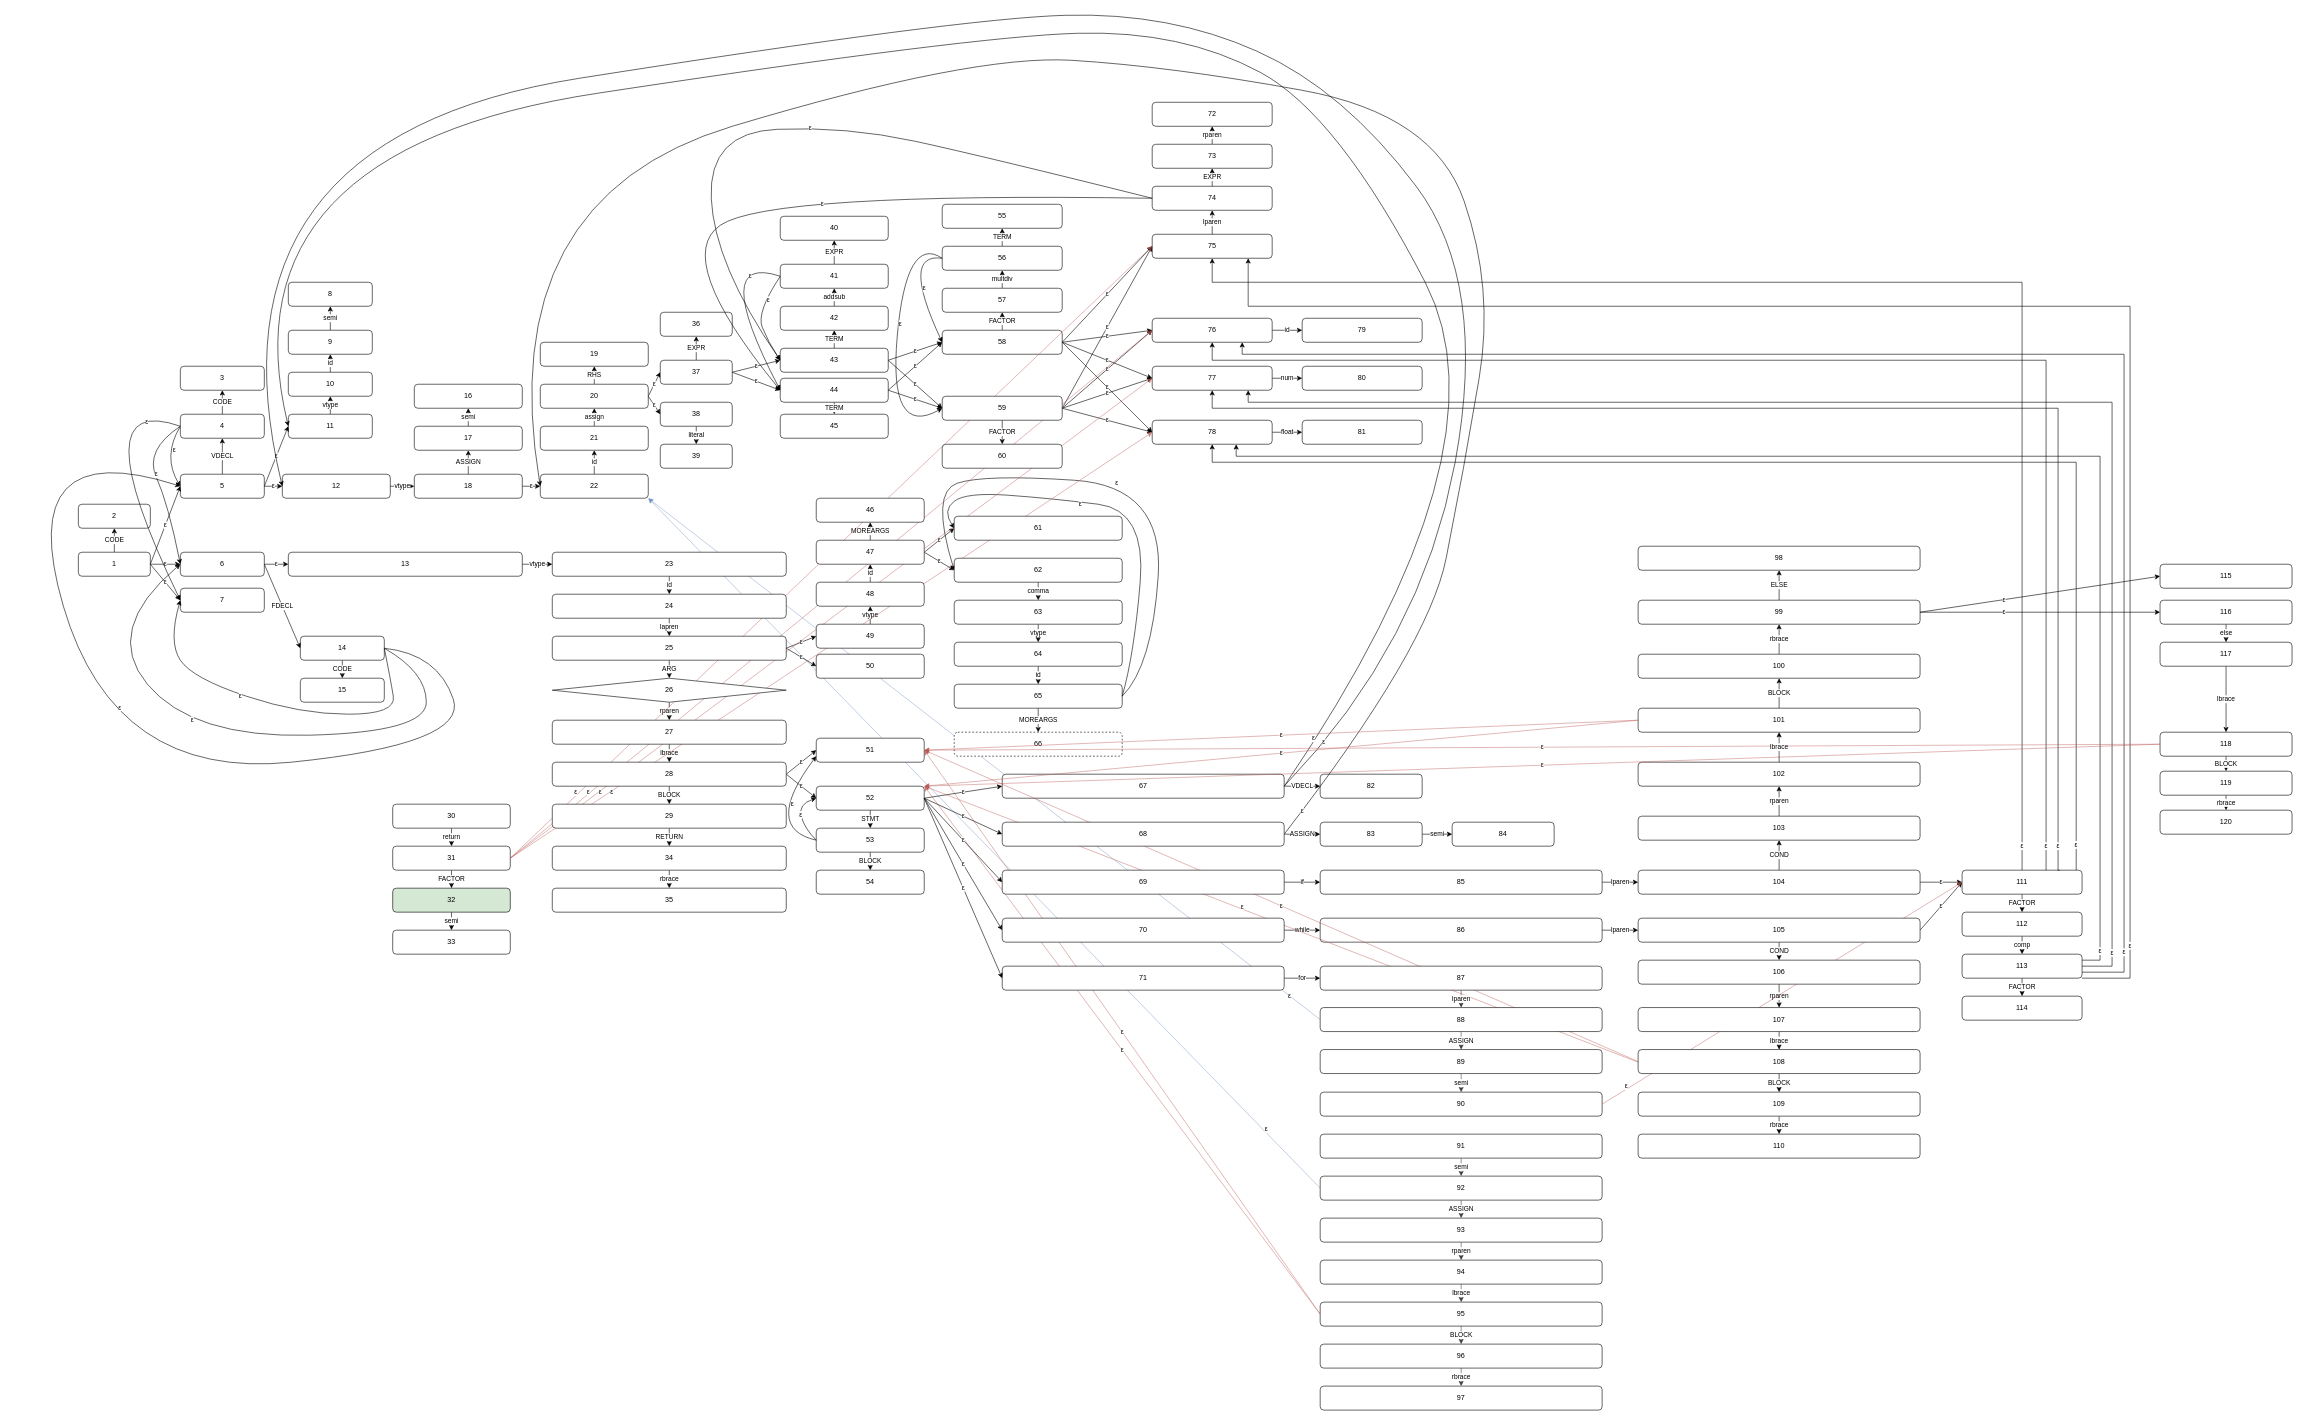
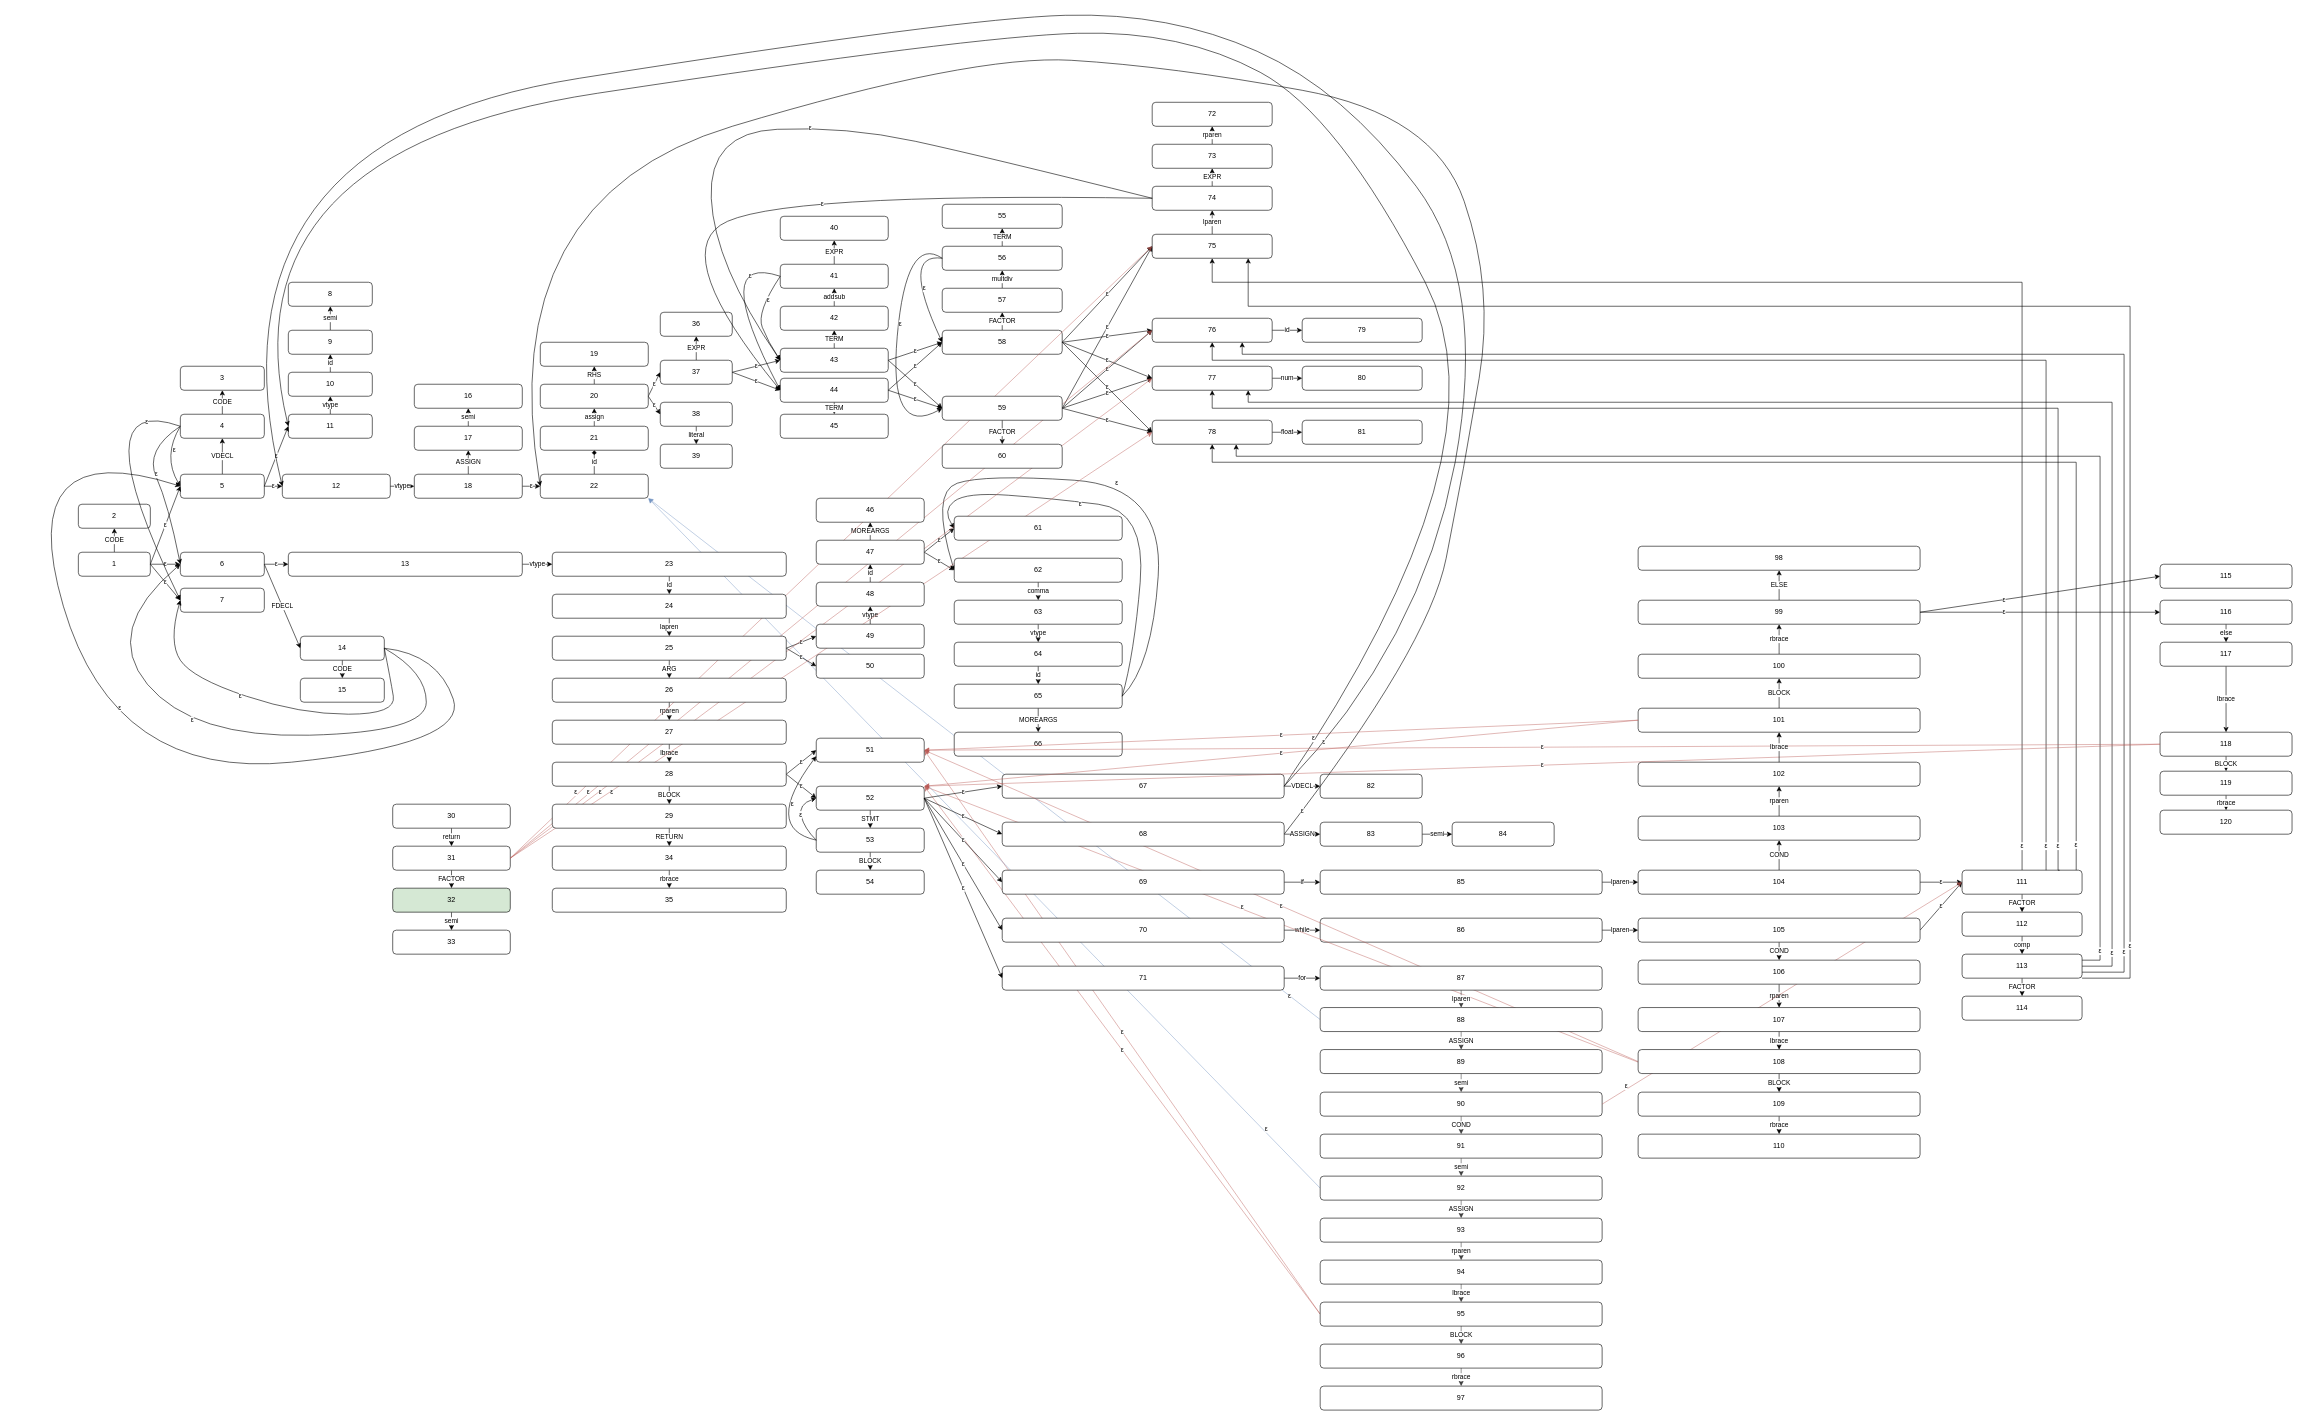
(594, 455) -> (594, 456)
(669, 690) -> (669, 690)
(1038, 744) -> (1038, 744)
none -> (1461, 1125)
